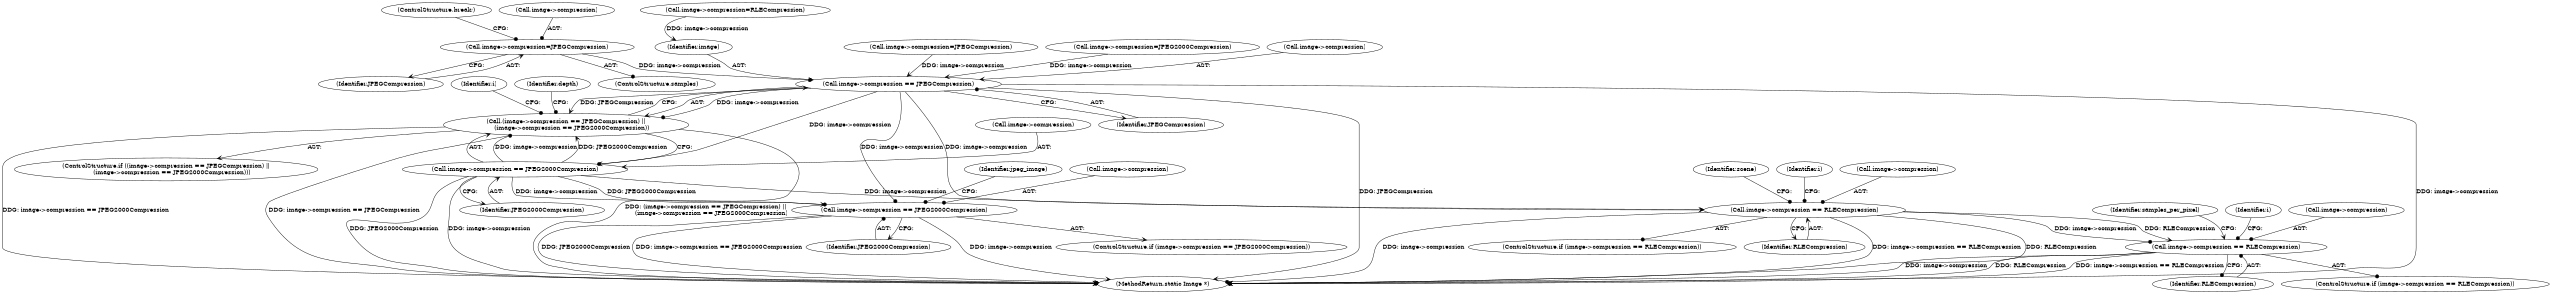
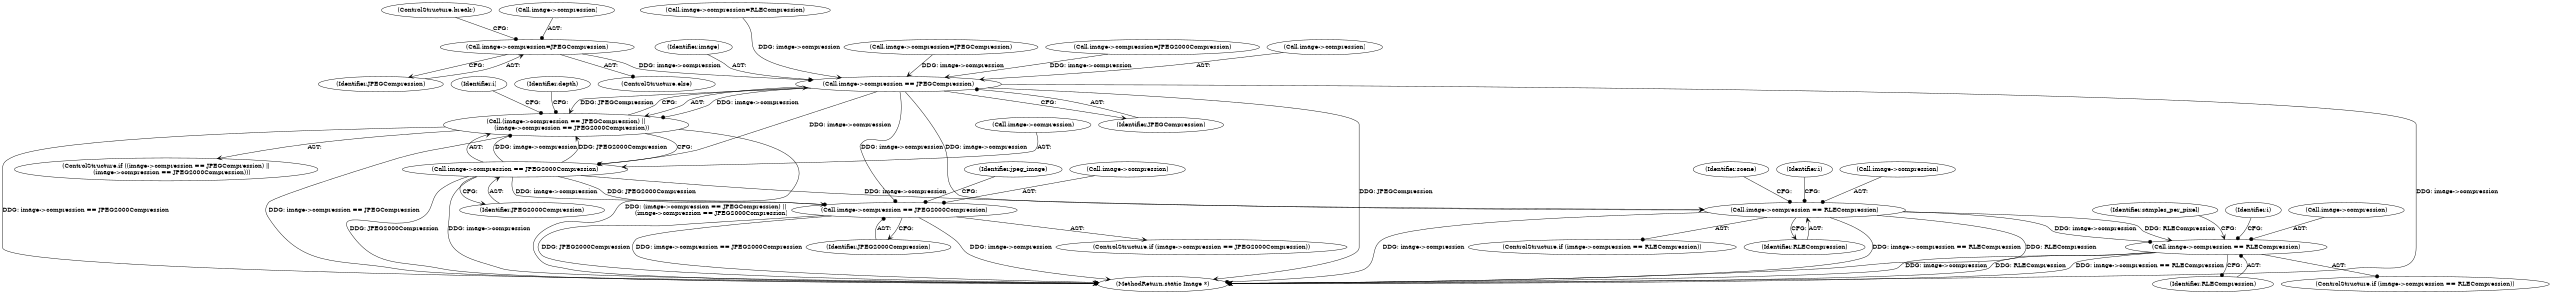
(669, 24) -> (777, 64)
(657, 84) -> (657, 84)
